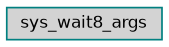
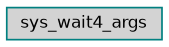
(84, 24) -> (84, 24)
